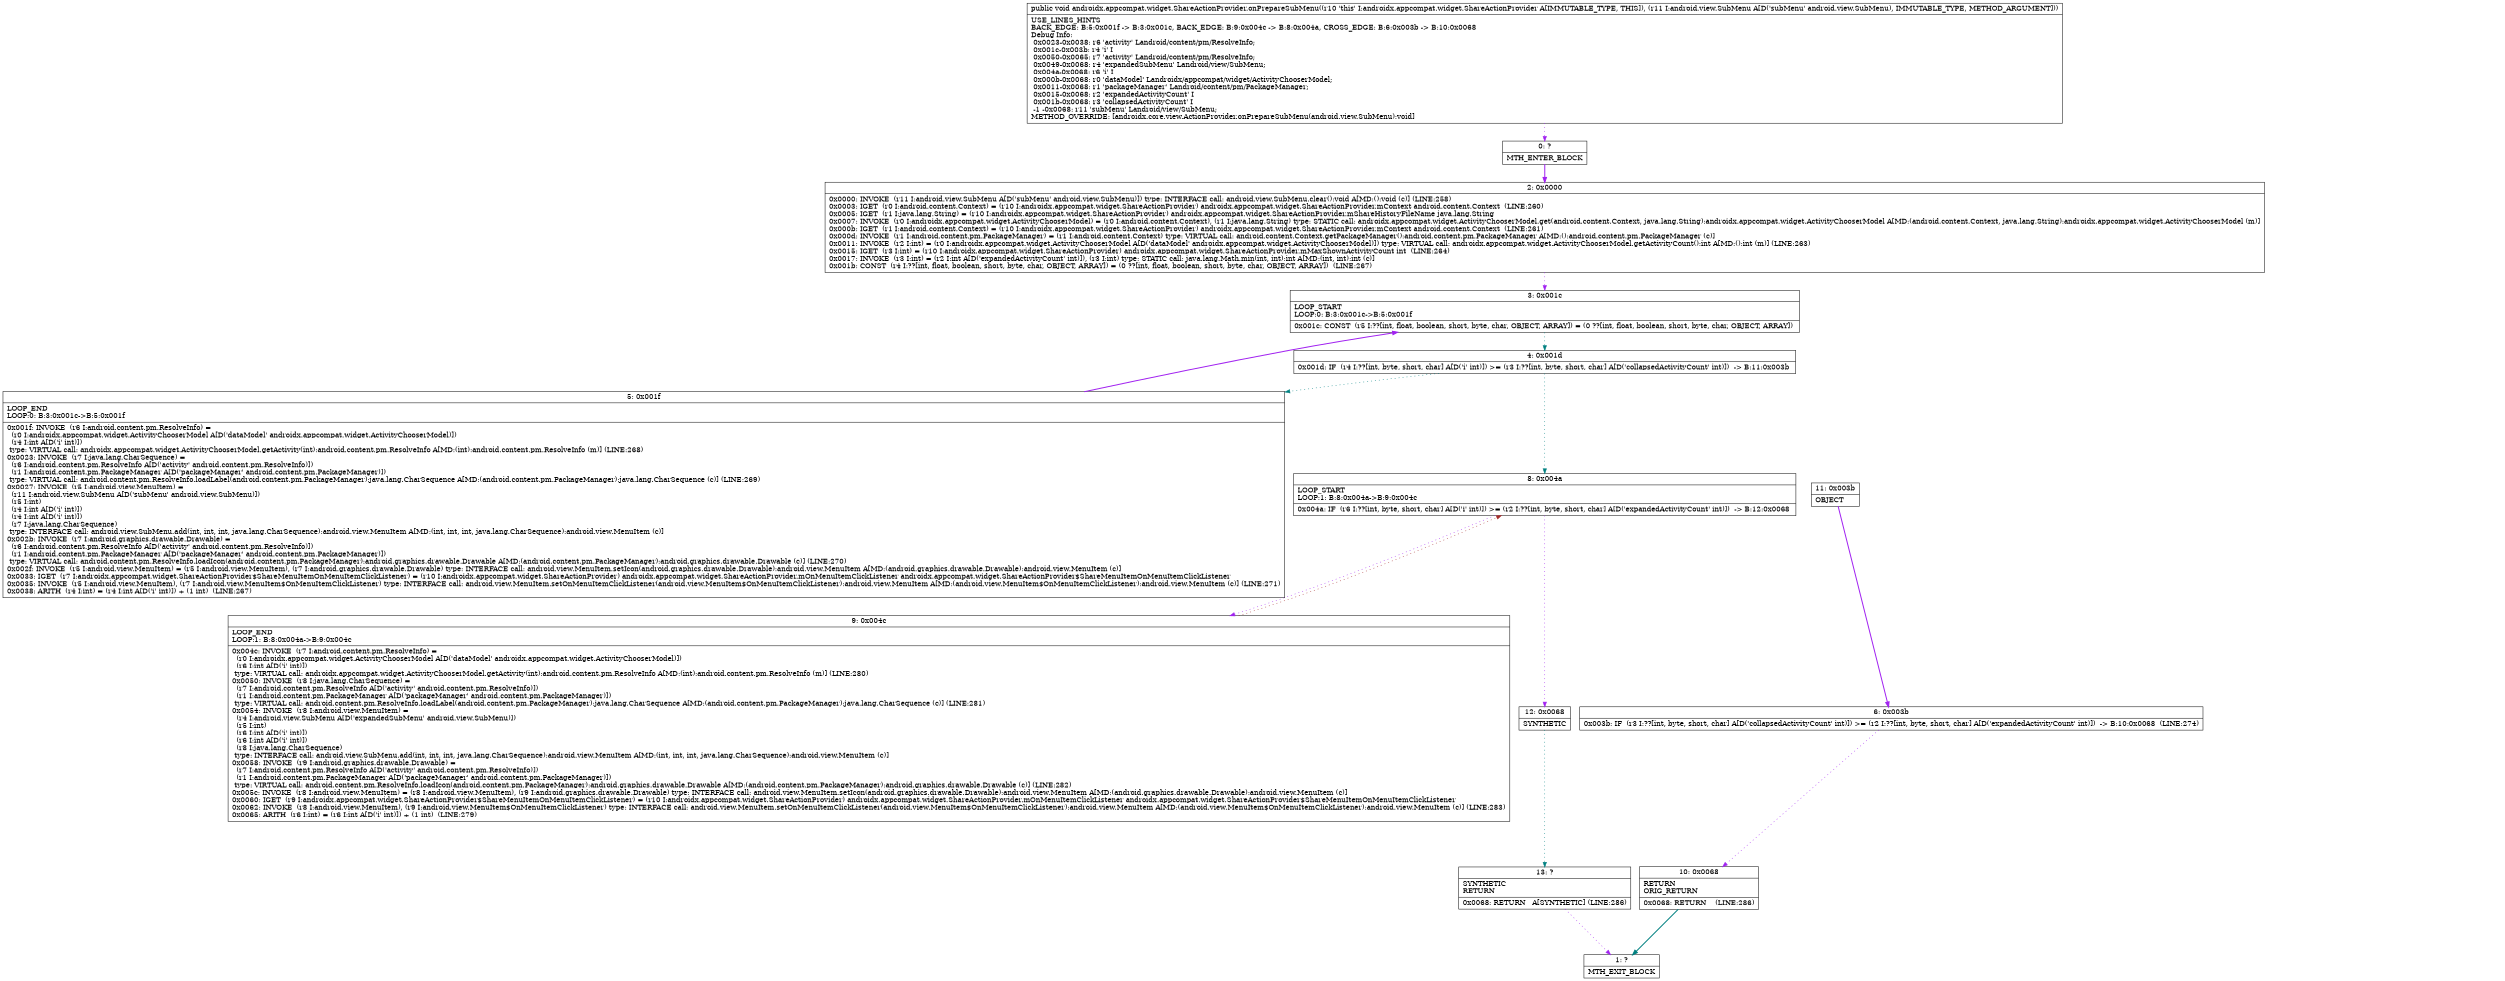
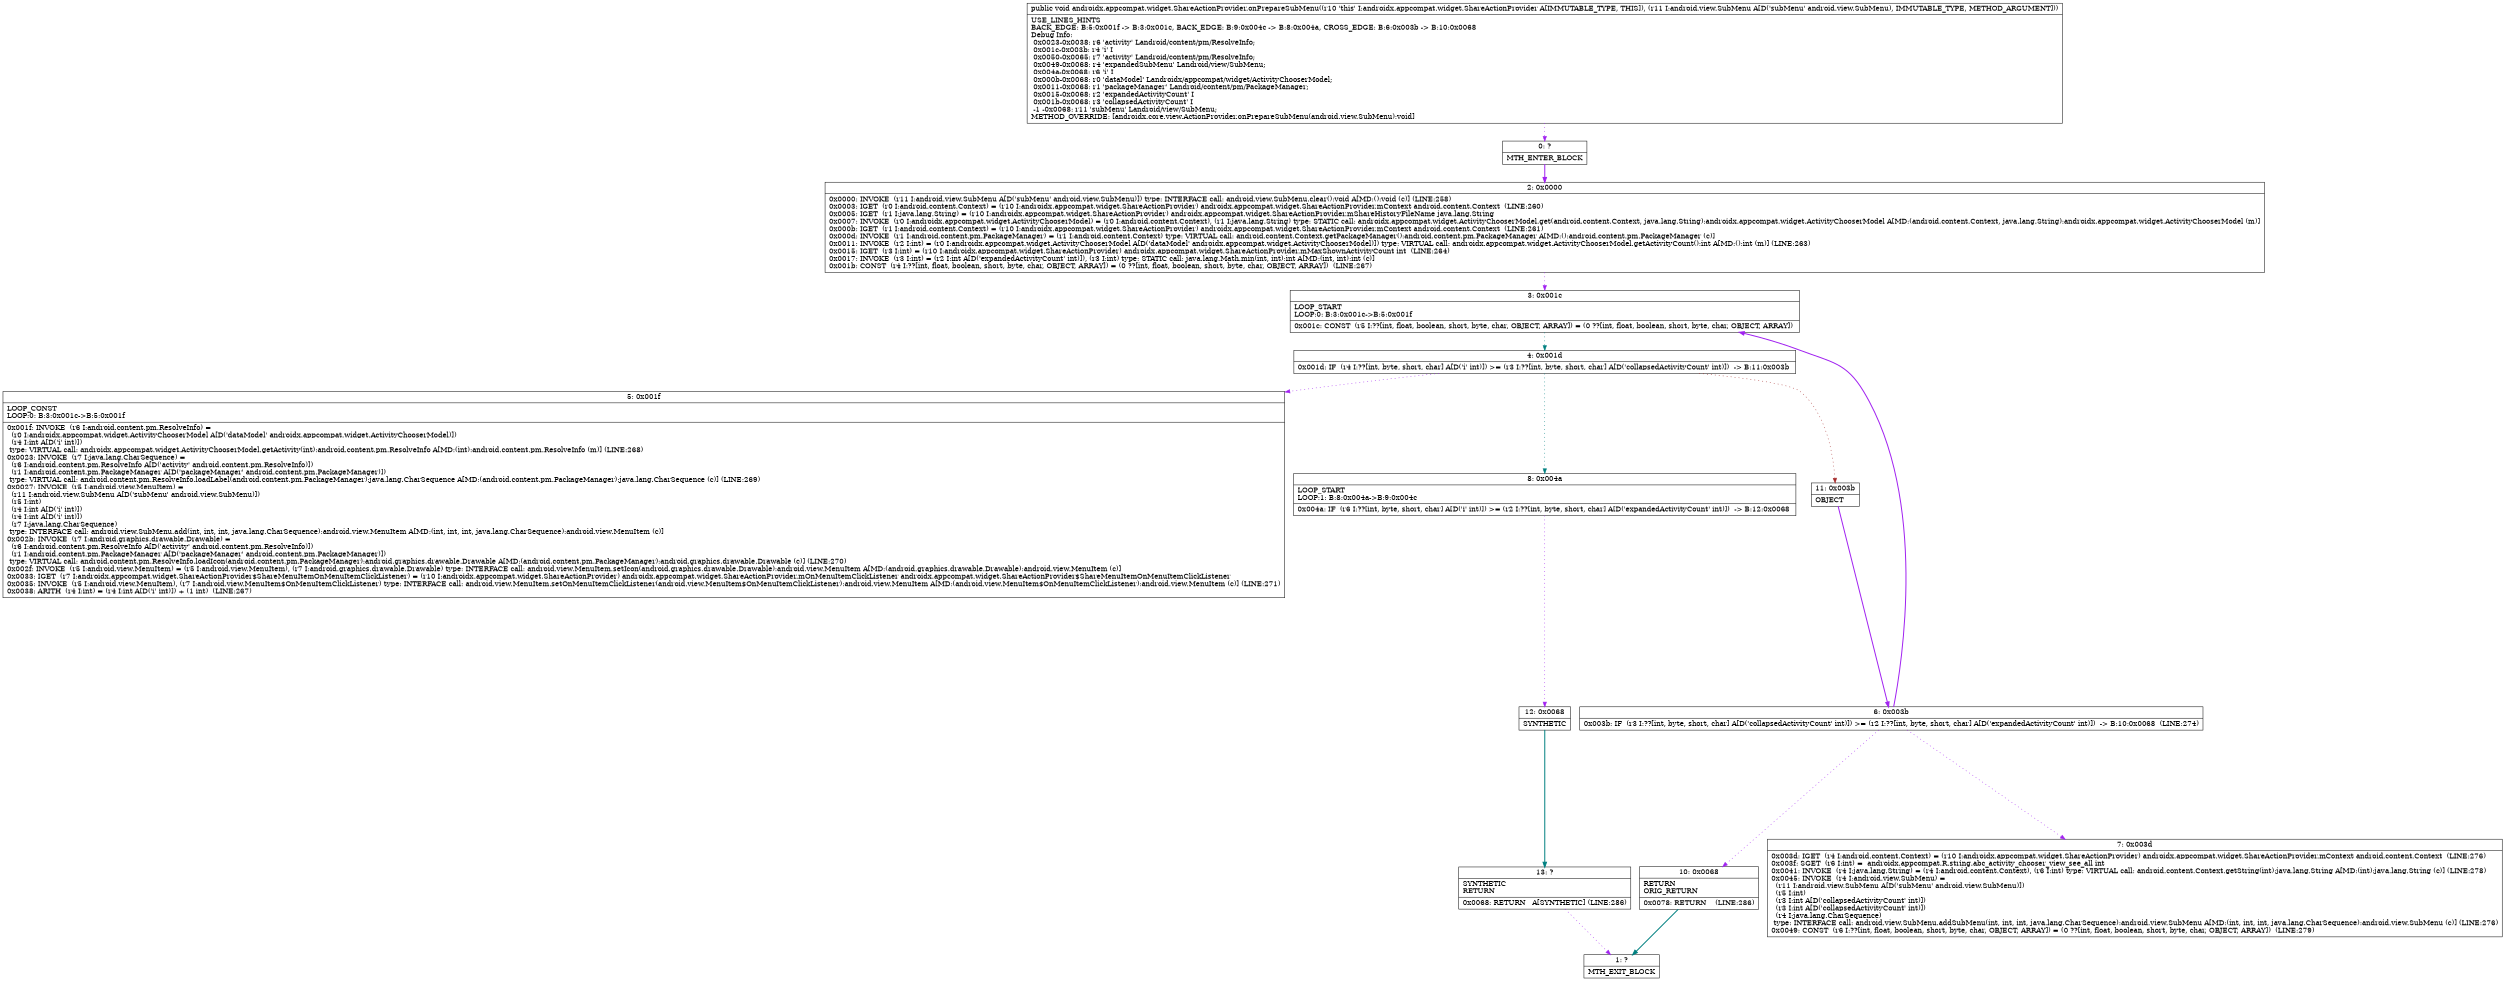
(1238, 360) -> (1896, 479)
(1364, 382) -> (1364, 382)
none -> (1797, 390)
(27, 409) -> (32, 409)
(869, 718) -> none
(1545, 796) -> (1545, 796)
none -> (2135, 888)
(1699, 903) -> (1699, 903)
